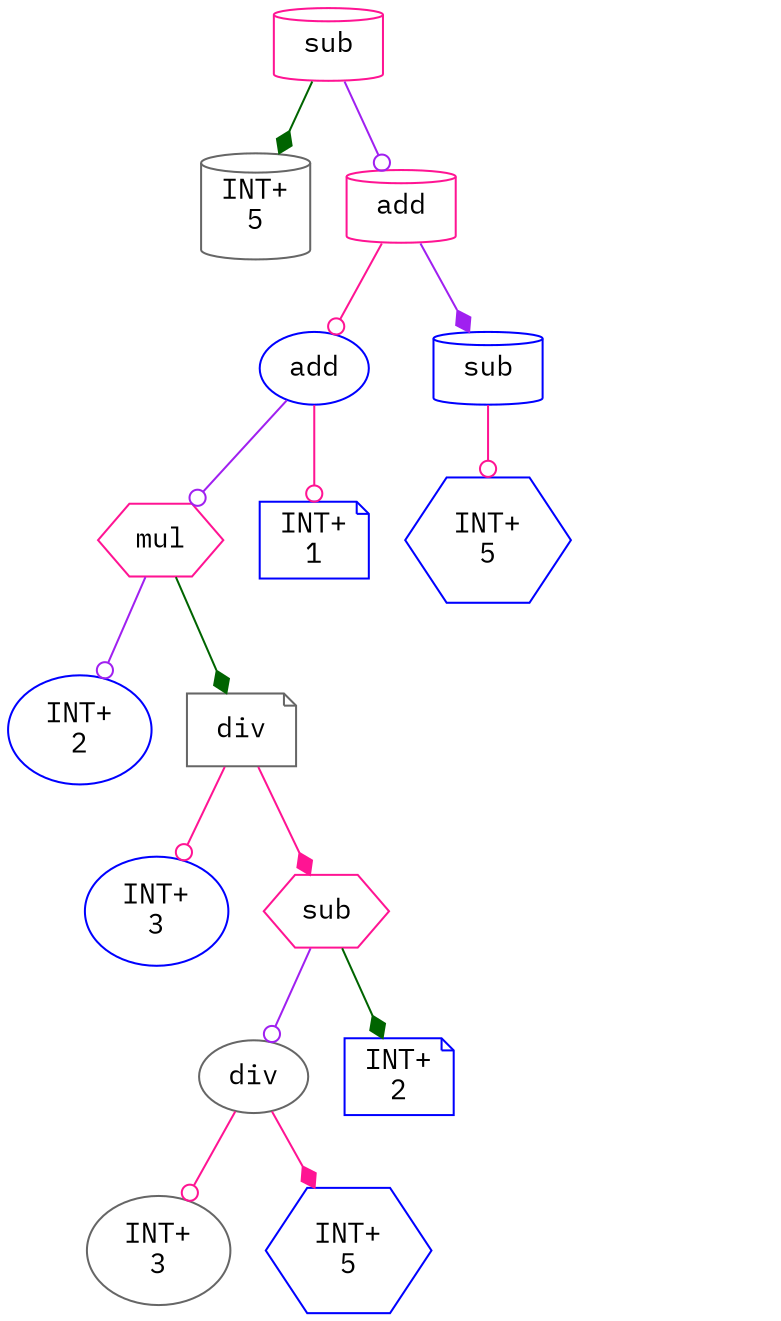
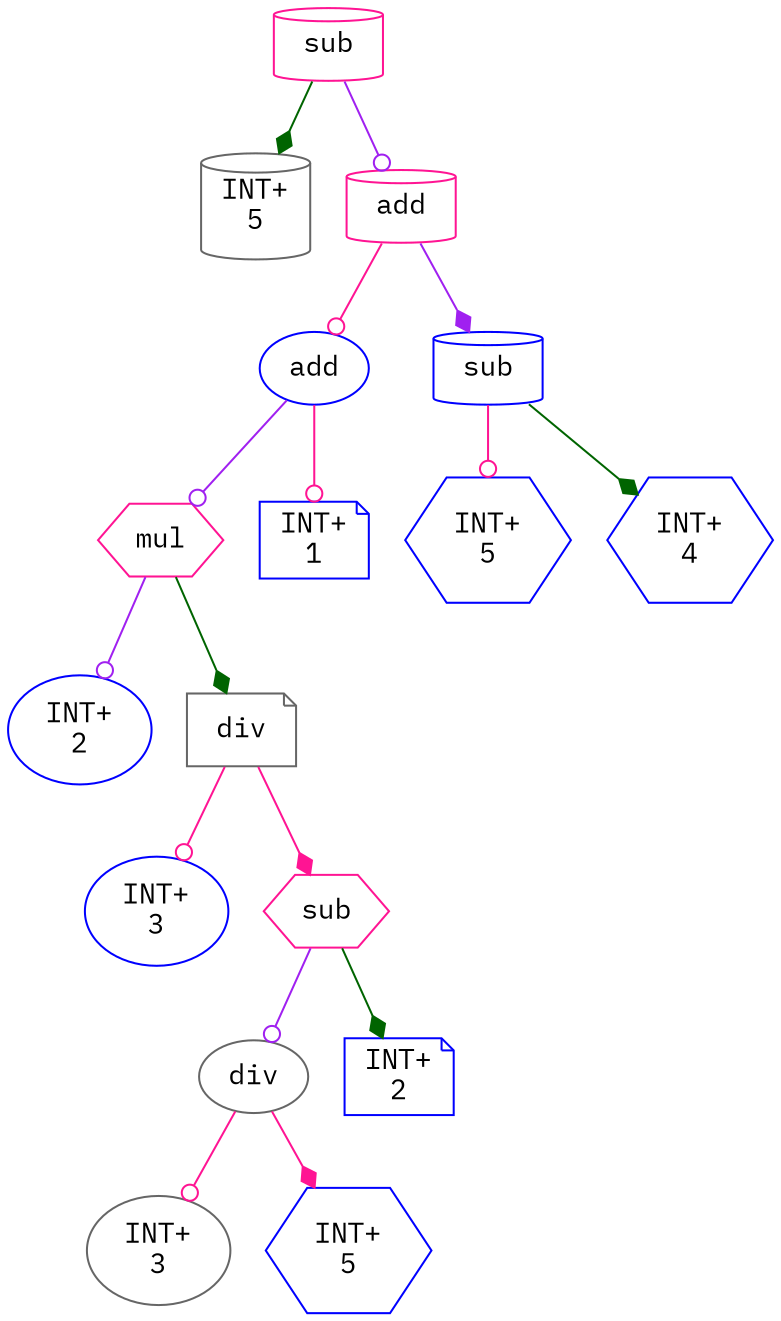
none -> (690, 540)
